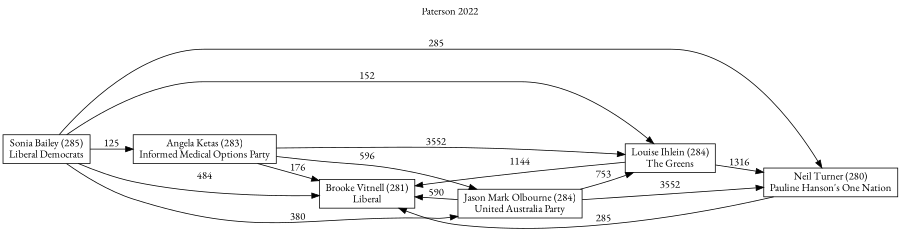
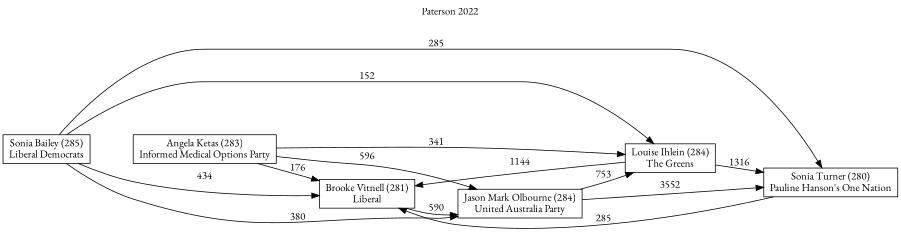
(436, 142) -> (436, 142)
(108, 149) -> none
(205, 176) -> (205, 176)
(831, 182) -> (831, 182)
(440, 198) -> (428, 213)
